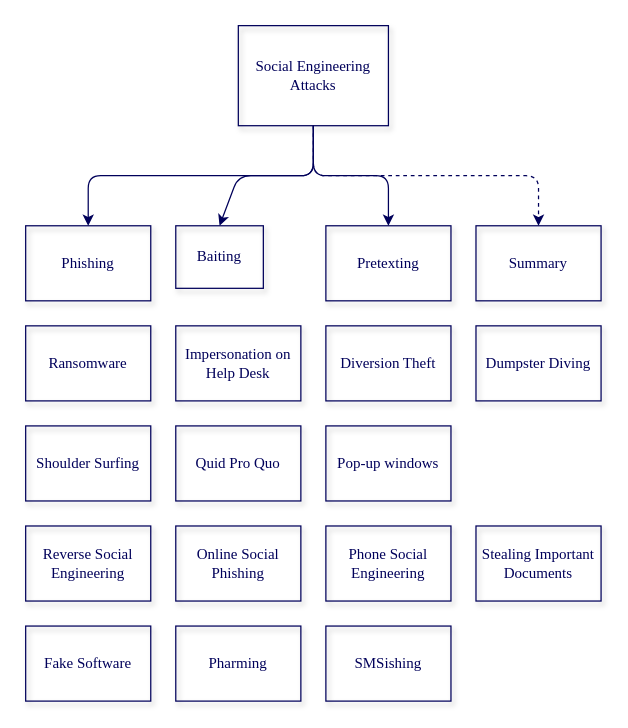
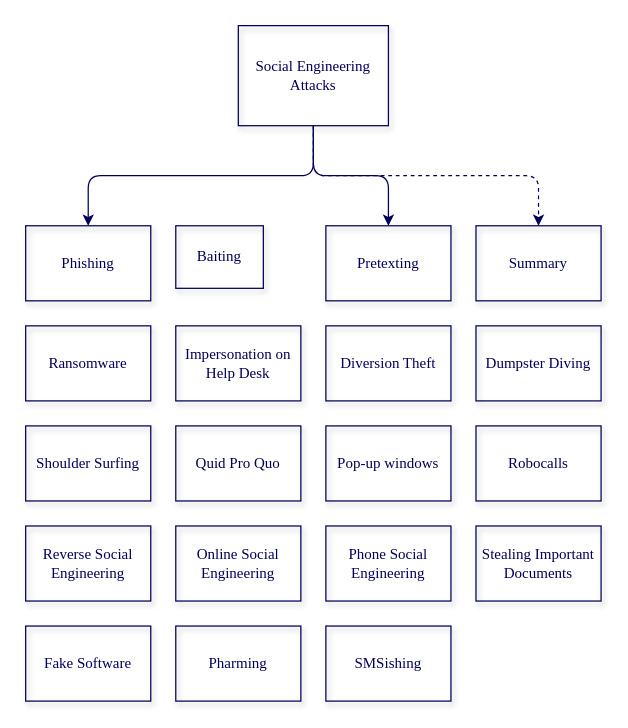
(230, 196) -> none
none -> (538, 463)
(238, 563) -> (238, 563)
